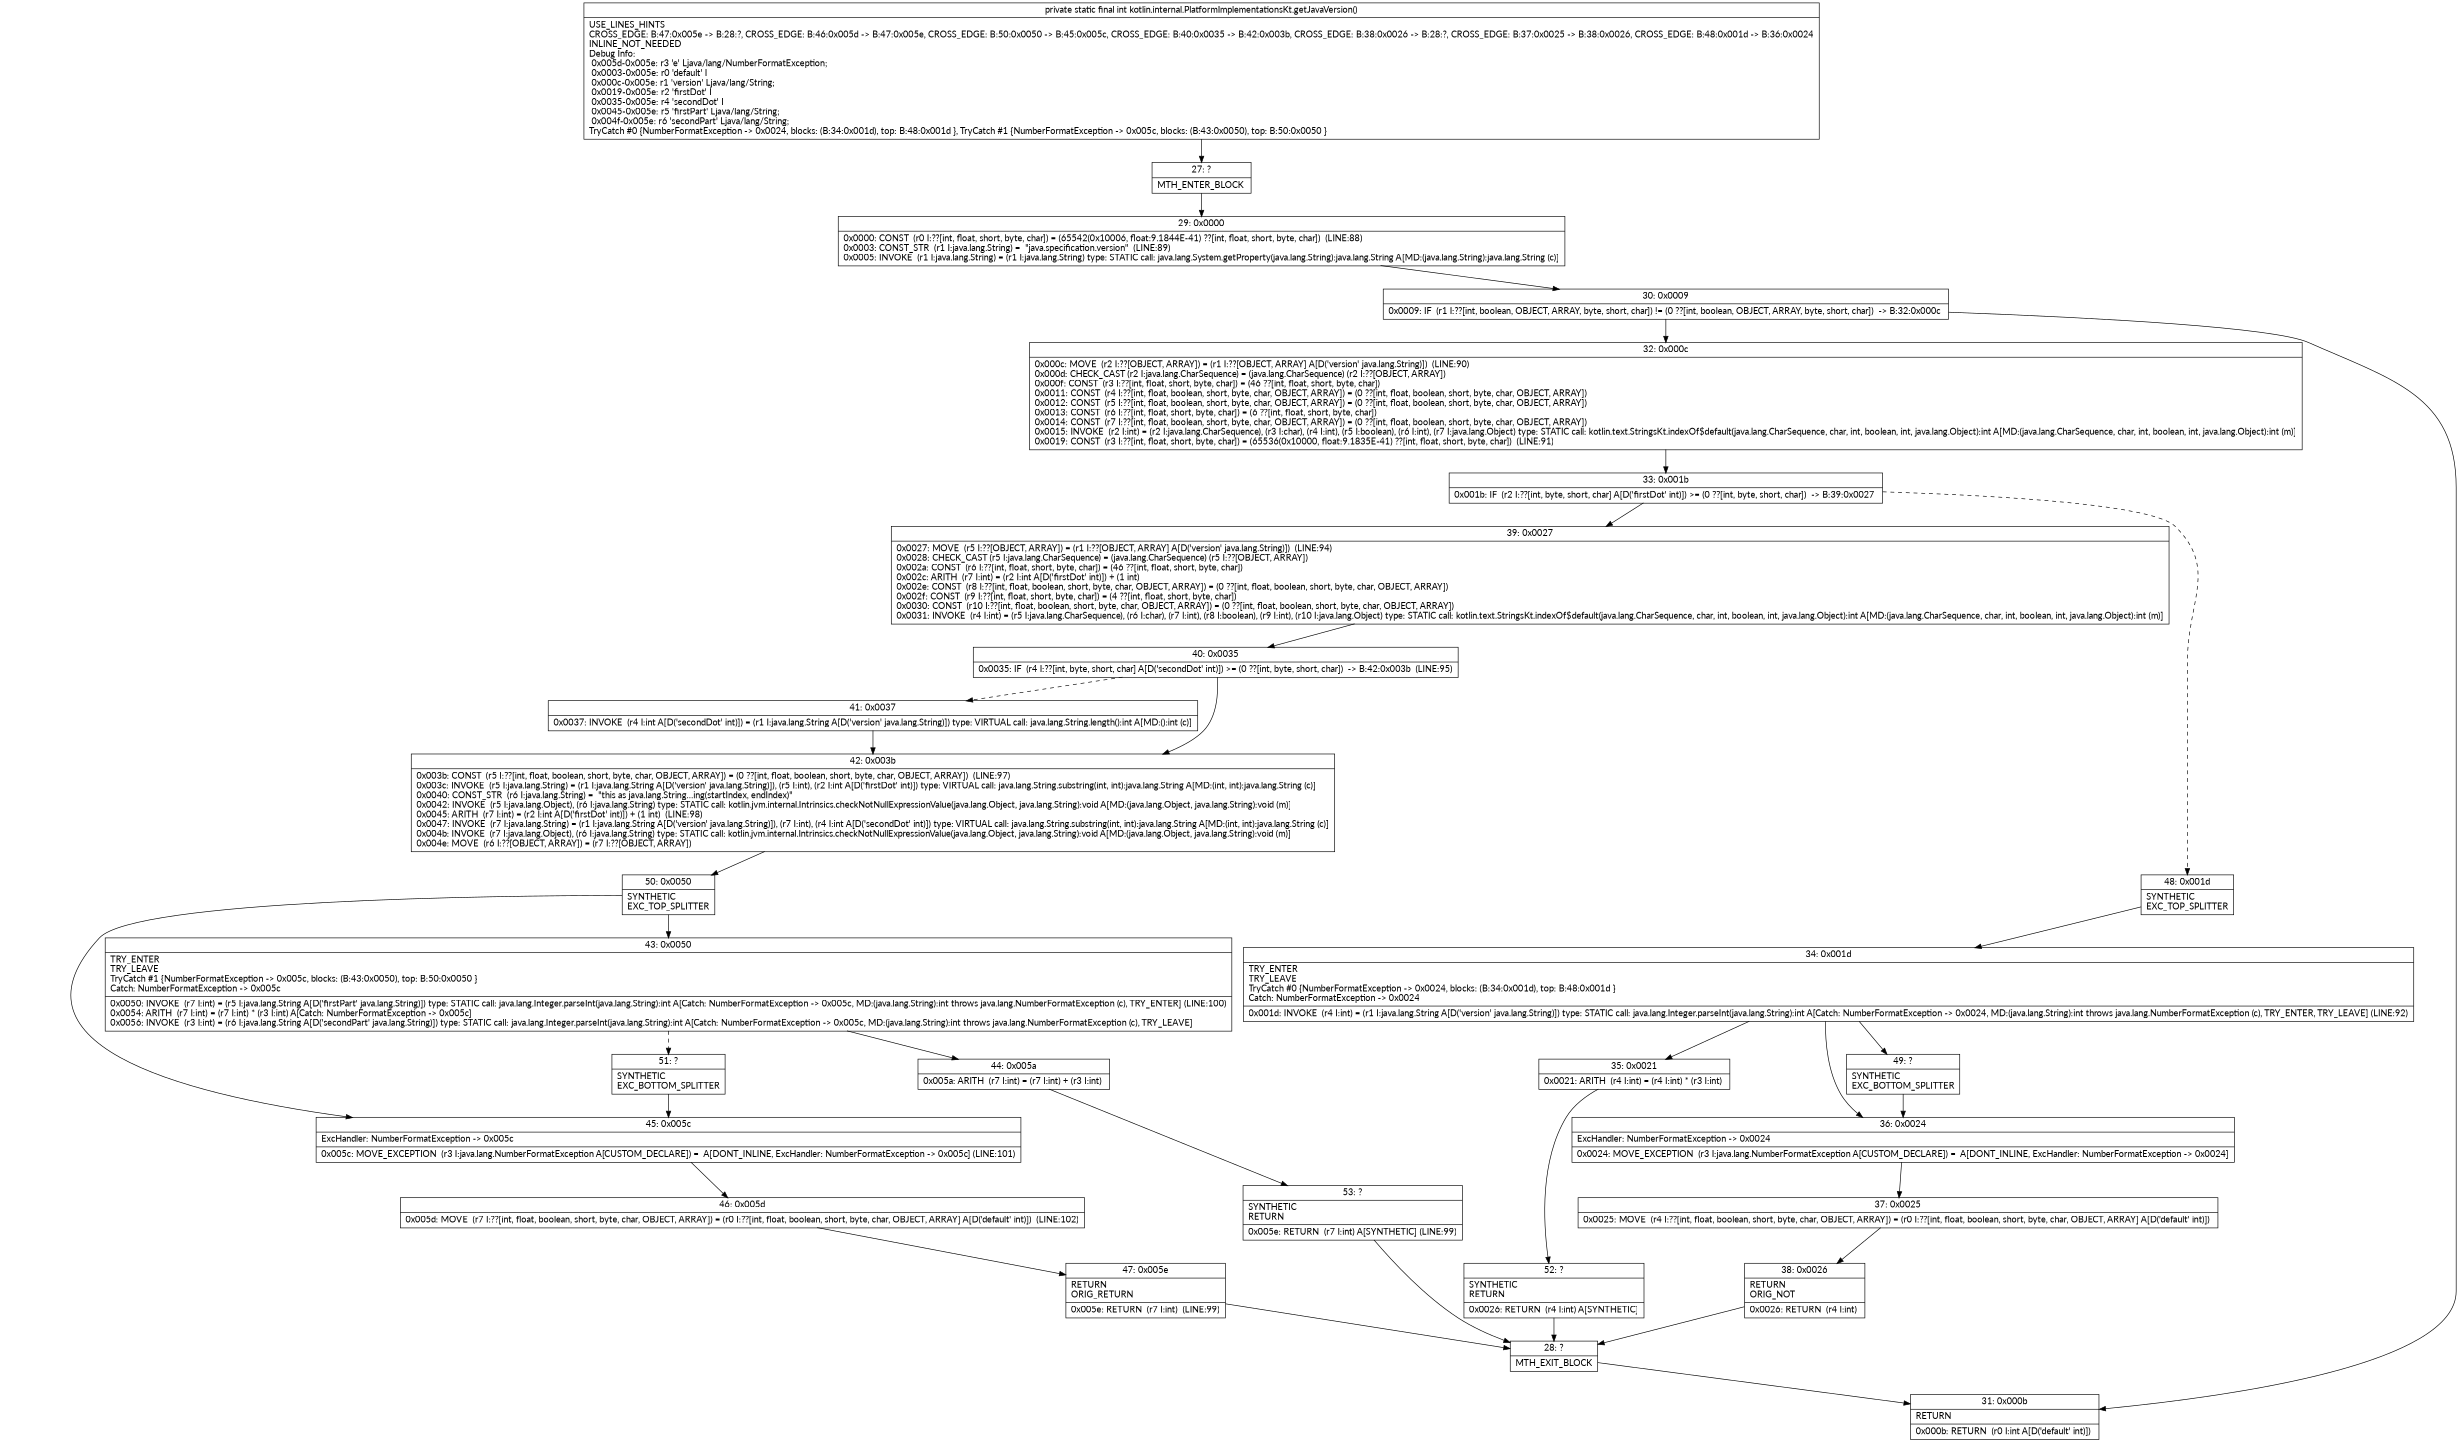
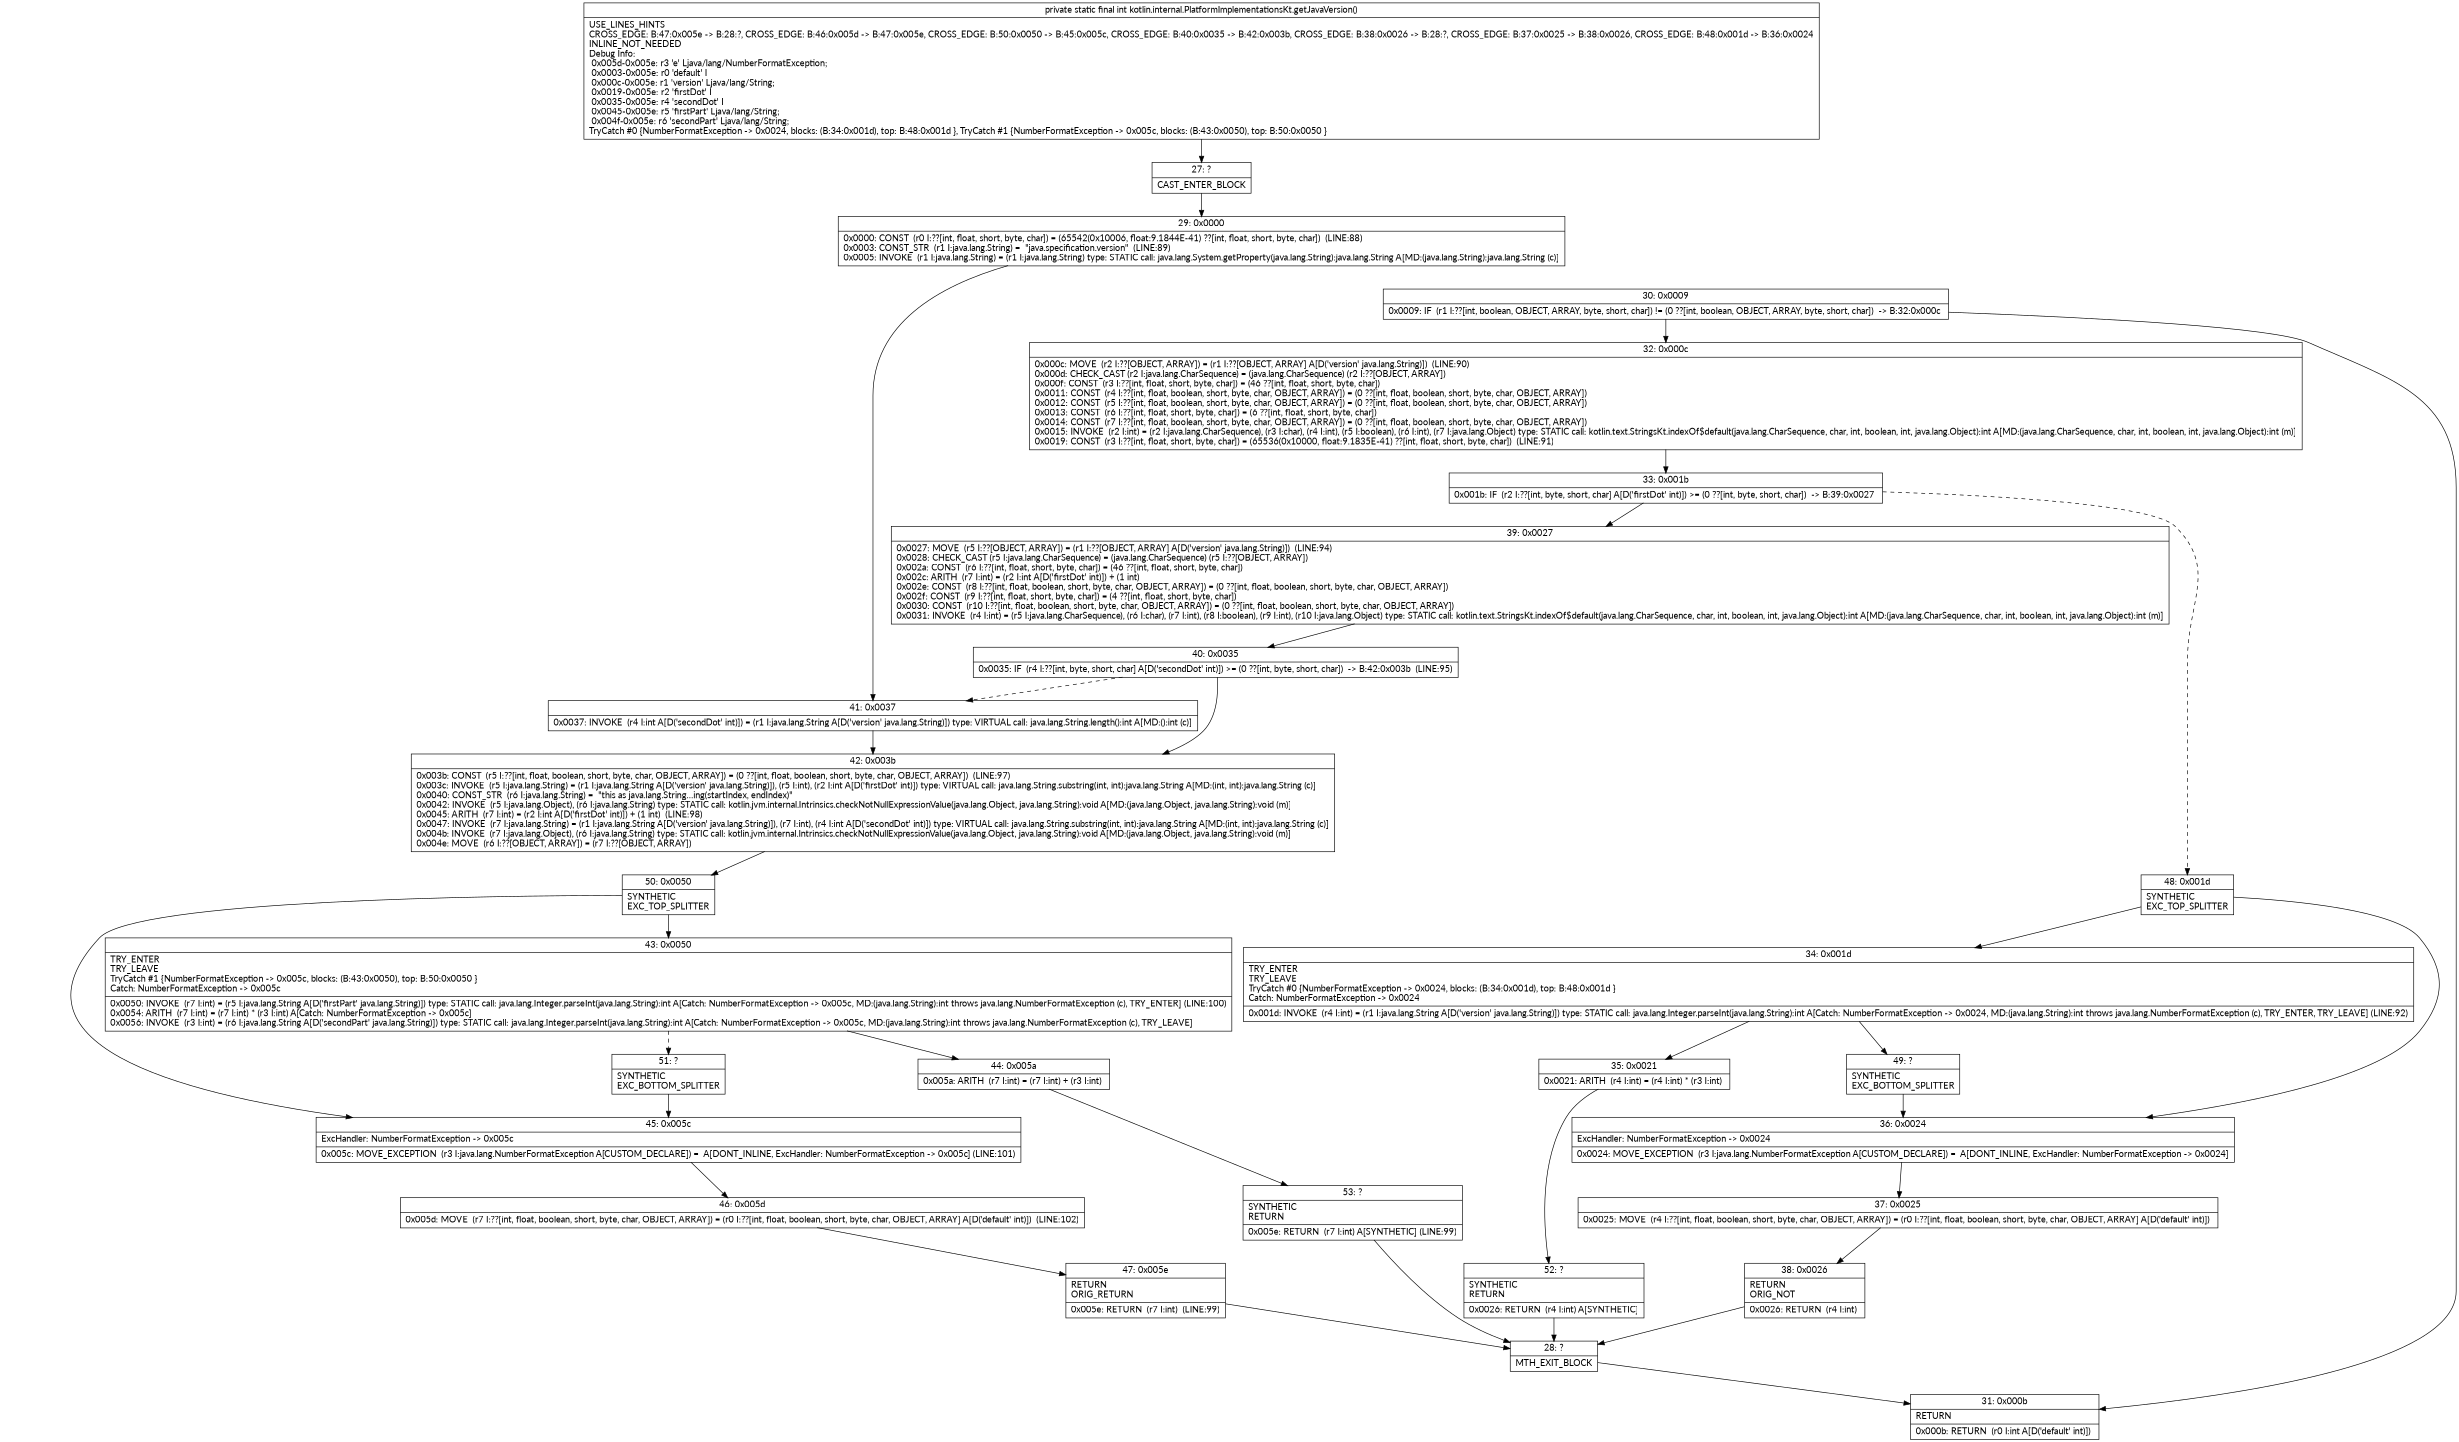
(1201, 185) -> (1202, 185)
(1467, 277) -> (873, 444)
(1831, 1071) -> (2423, 1026)
